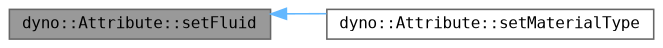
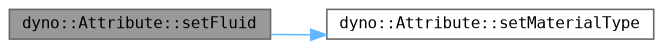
(307, 14) -> (291, 35)
